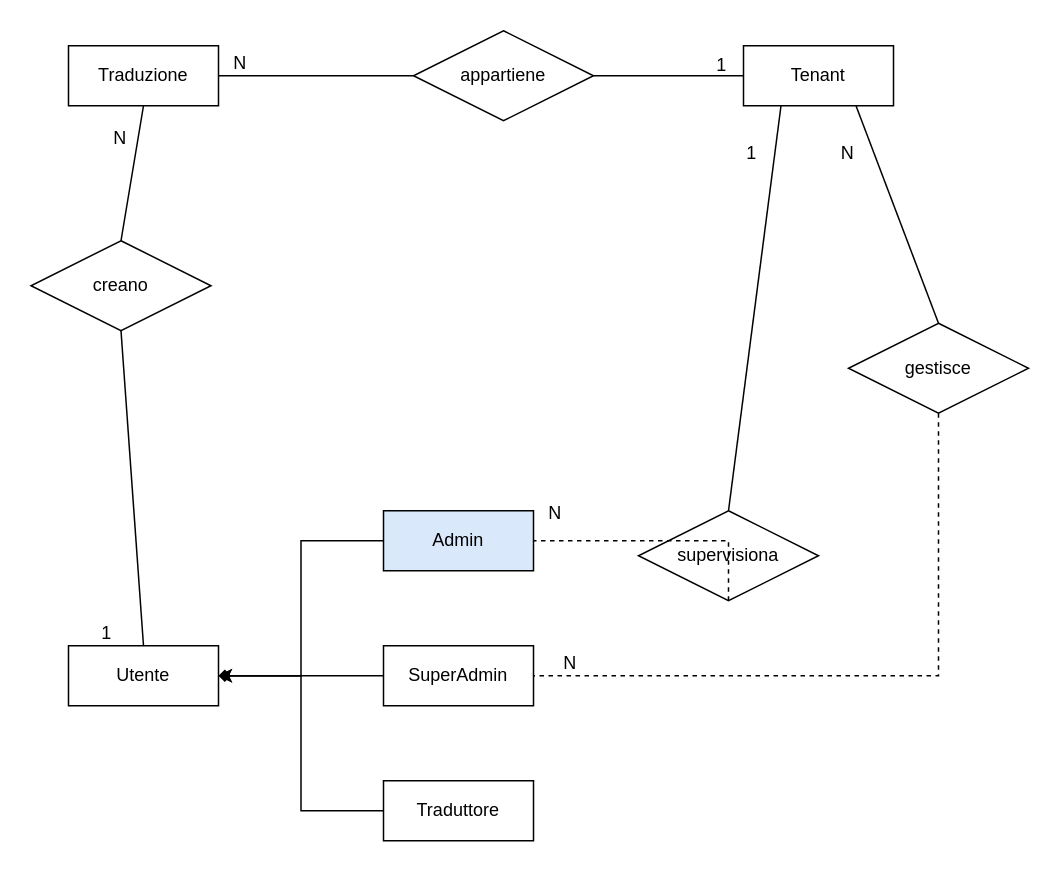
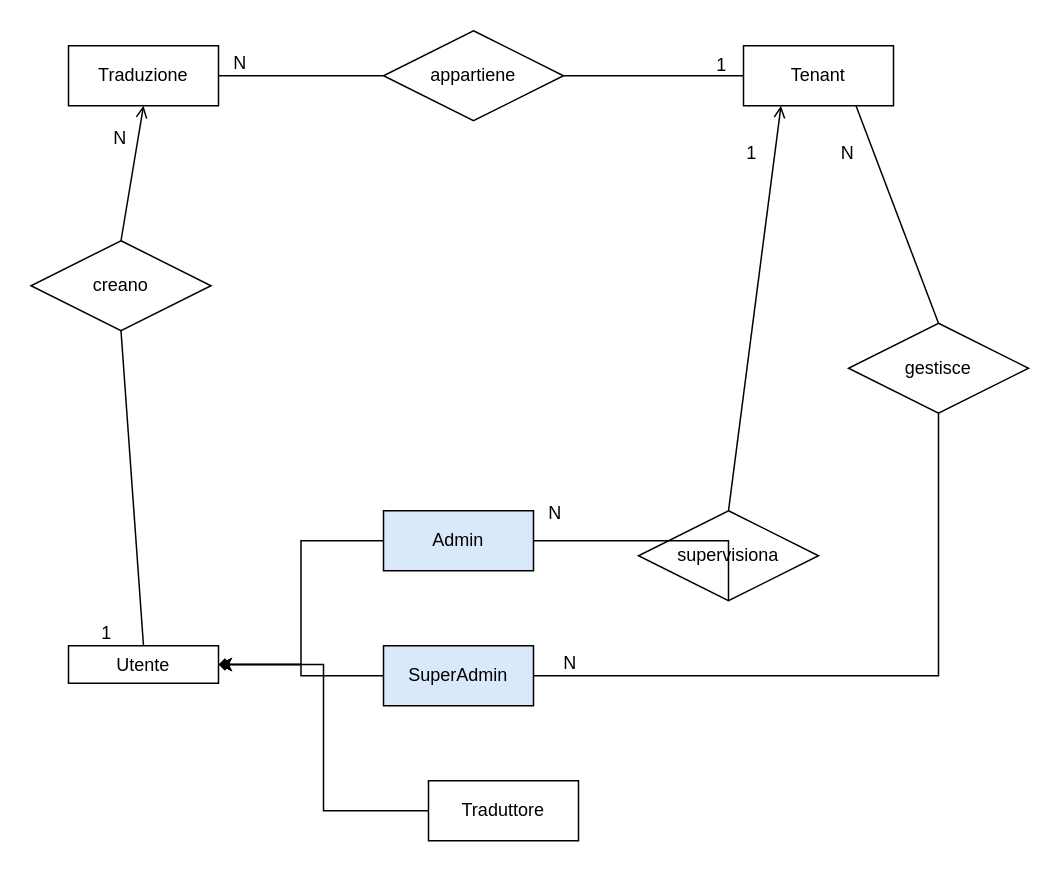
(503, 76) -> (473, 76)
(142, 111) -> (142, 112)
(780, 111) -> (780, 112)
(661, 541) -> (661, 541)
(143, 676) -> (143, 665)
(458, 676) -> (458, 676)
(866, 676) -> (866, 676)
(458, 811) -> (503, 811)
